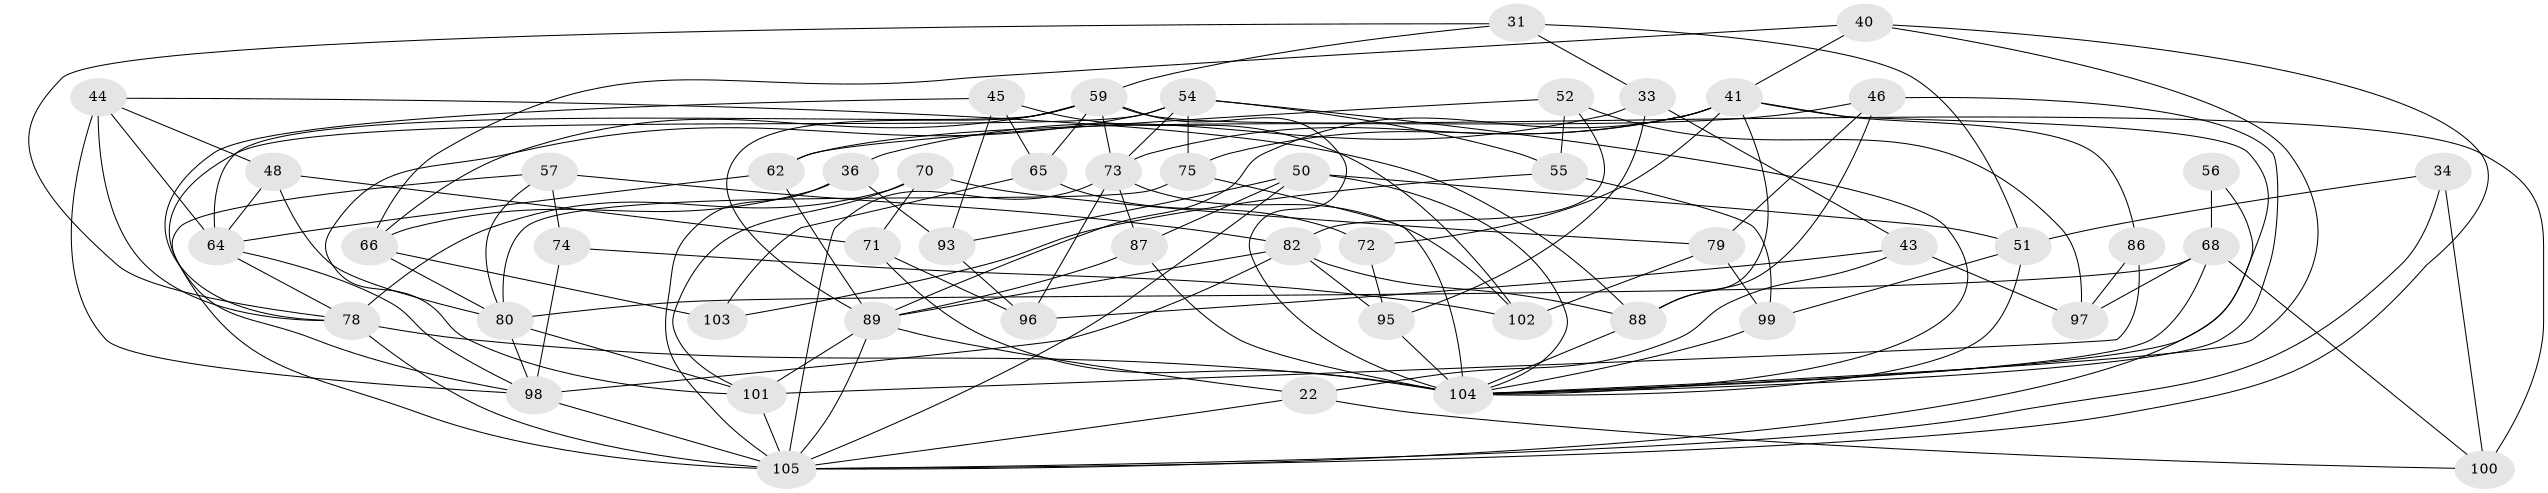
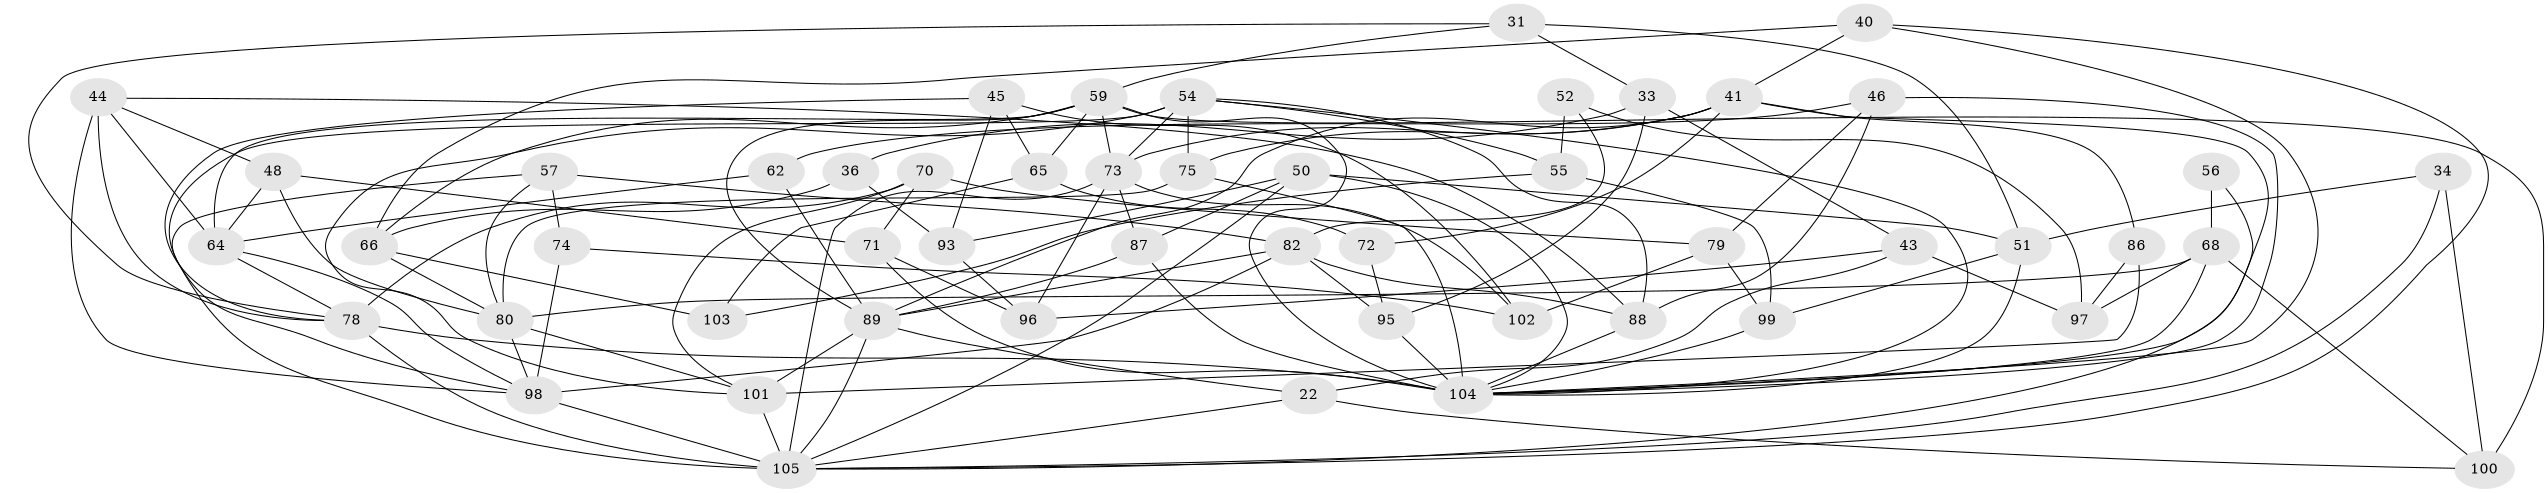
(1167, 121) -> none
(1767, 230) -> (1473, 151)
(670, 287) -> none
